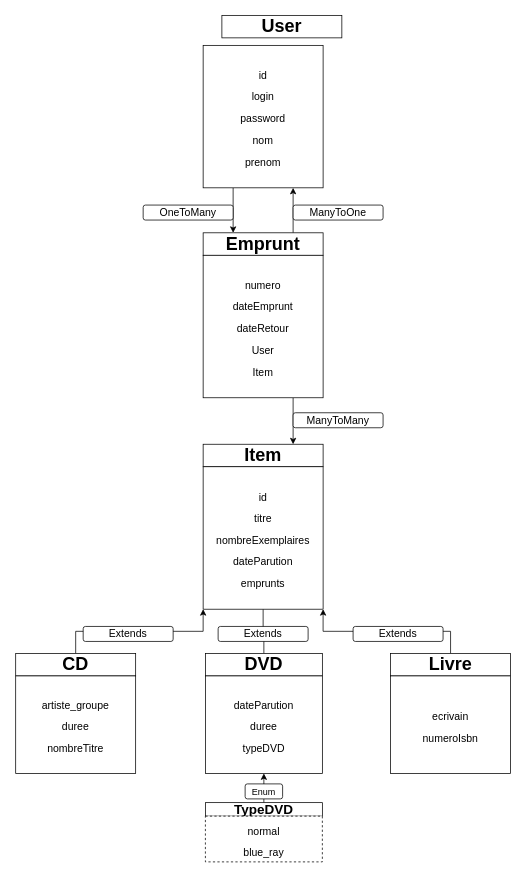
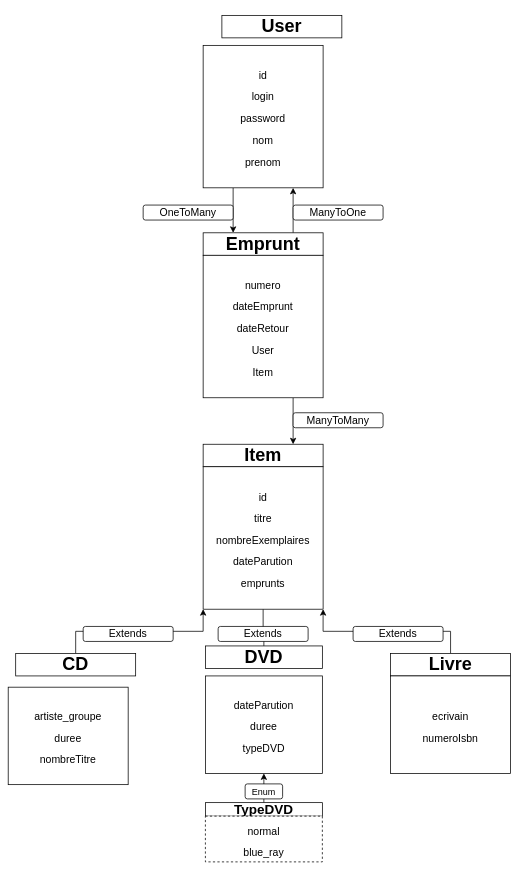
(264, 665) -> (264, 657)
(75, 725) -> (68, 736)
